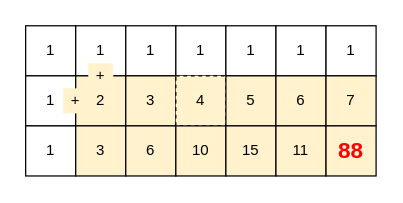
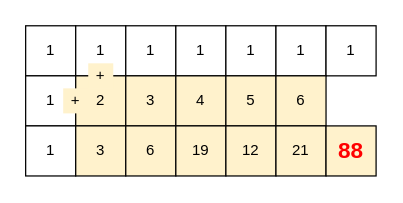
(201, 101) -> (201, 101)
(351, 101) -> none
(201, 151) -> (201, 151)
(251, 151) -> (251, 151)
(301, 151) -> (301, 151)
